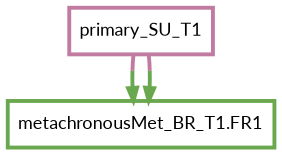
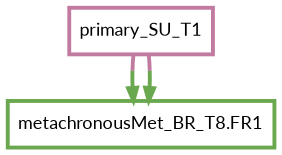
(141, 124) -> (141, 124)
